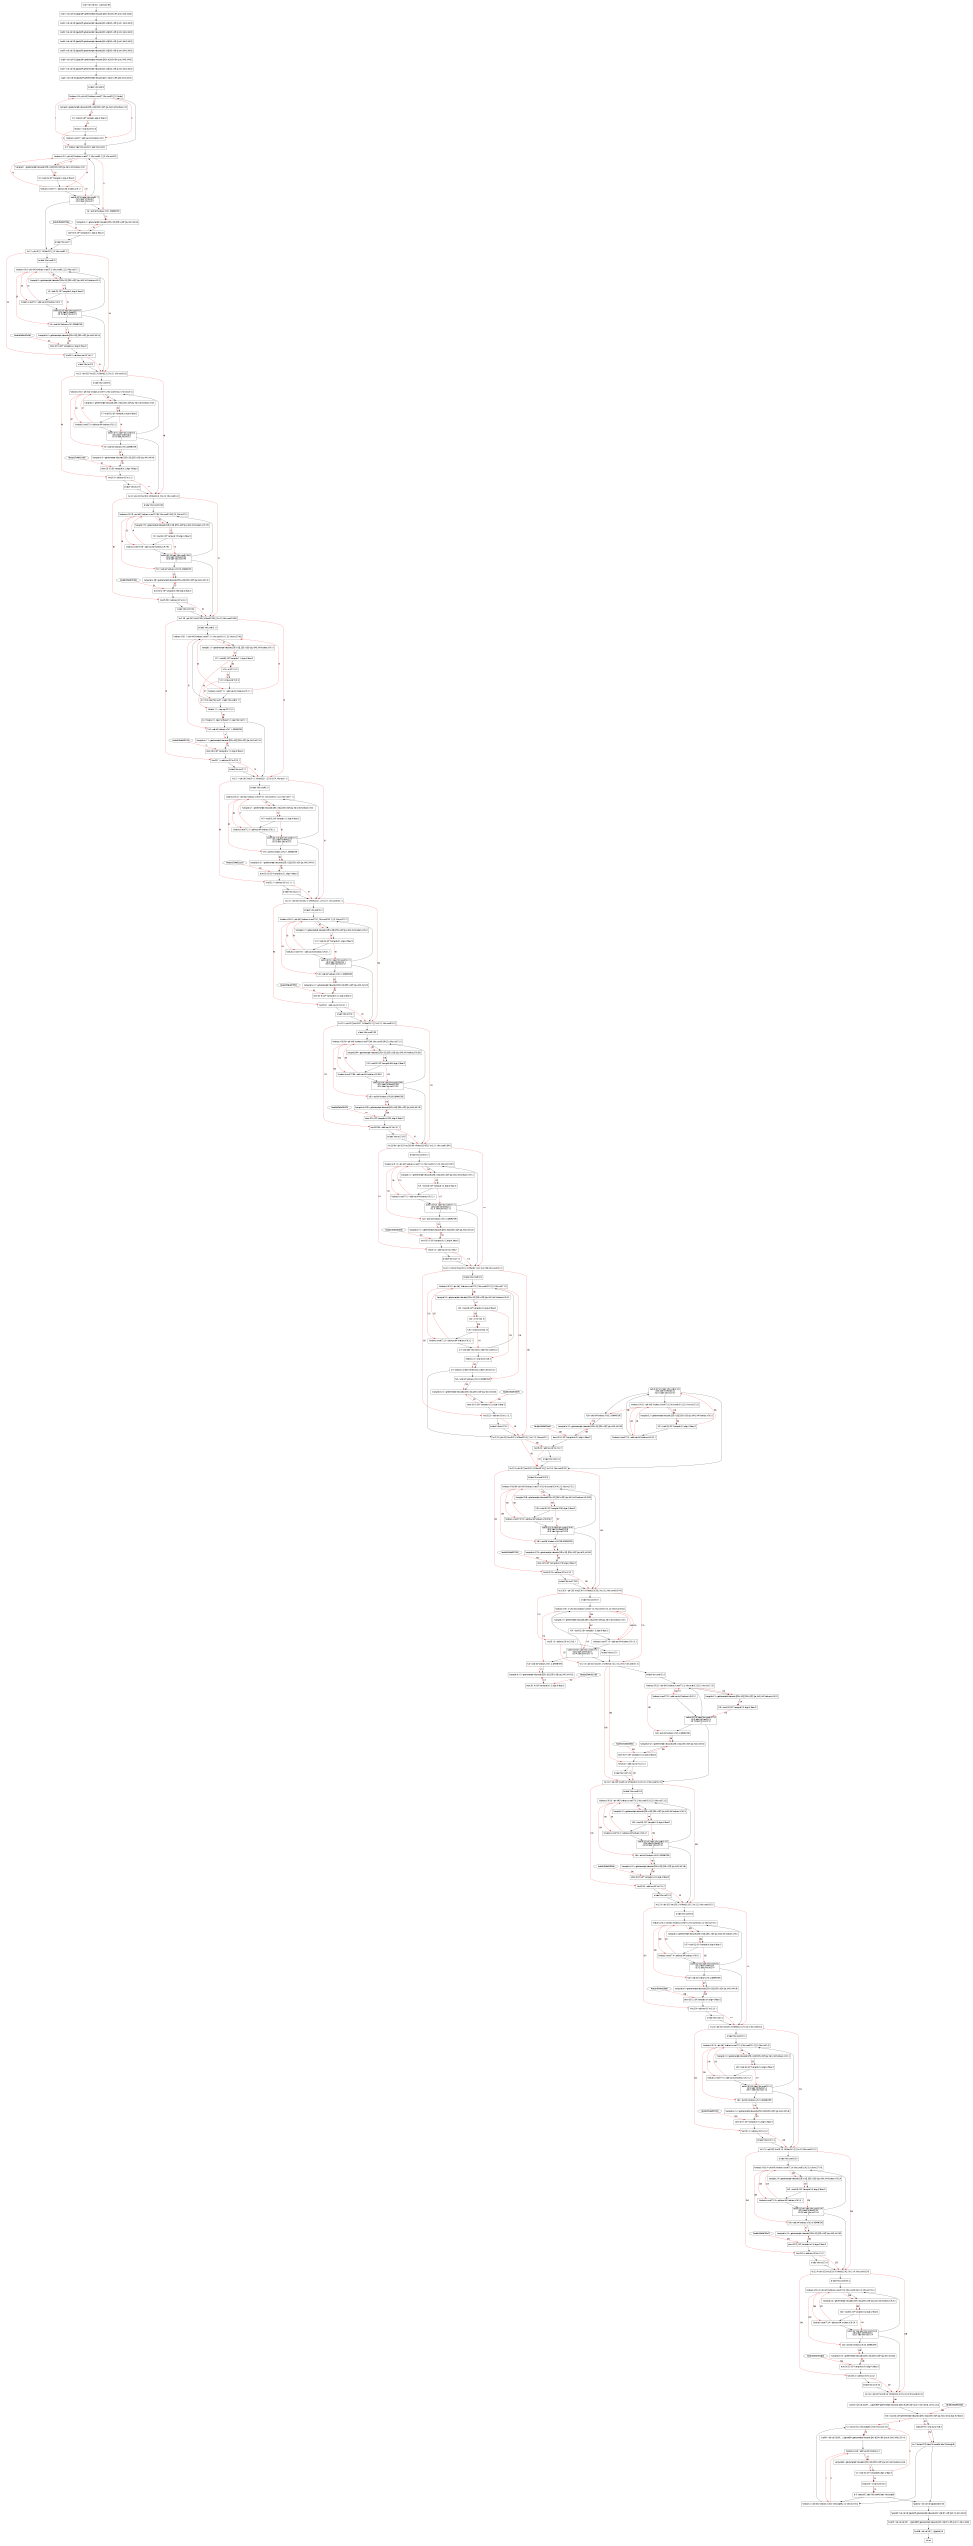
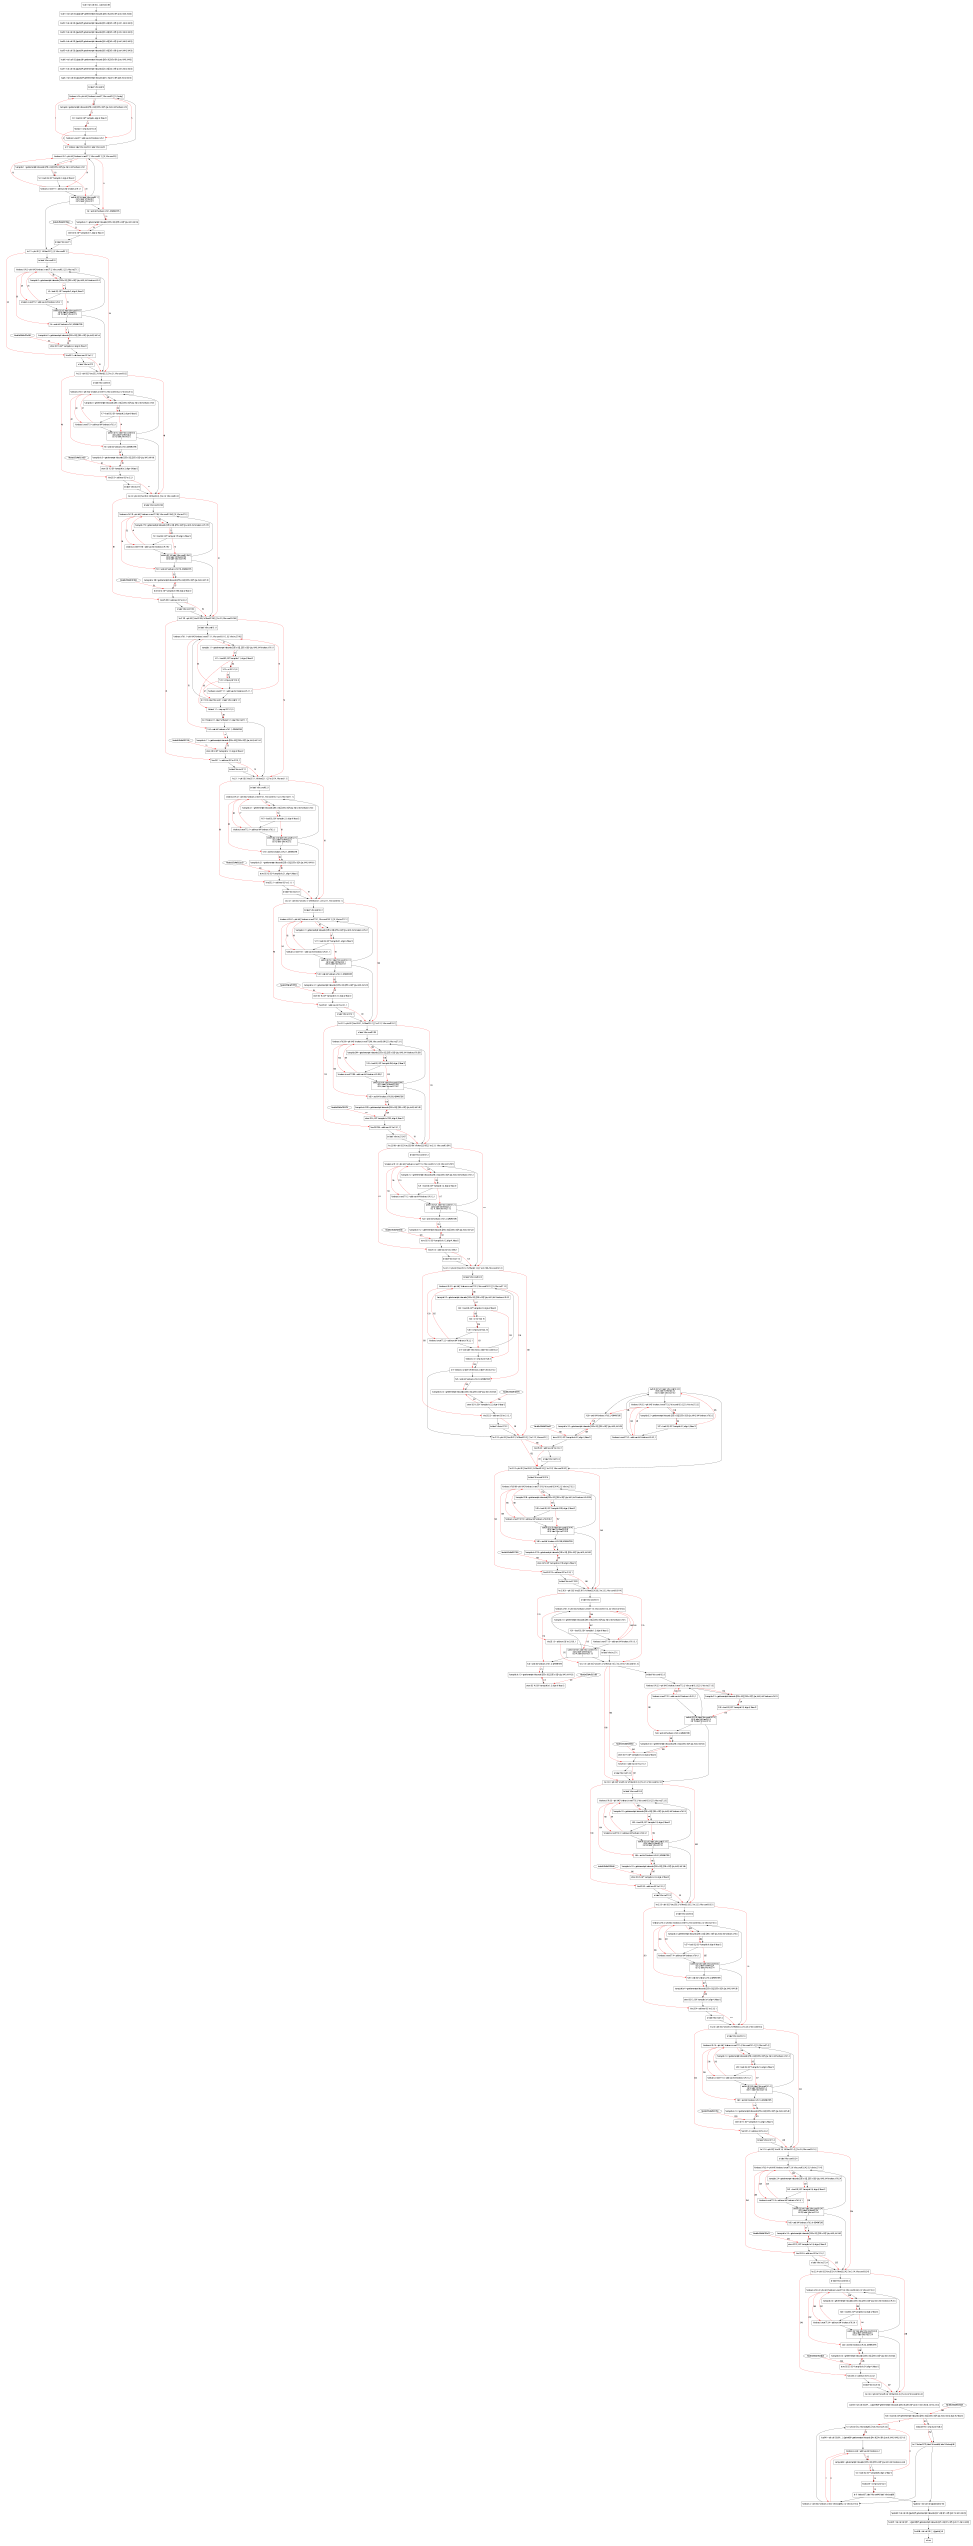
(659, 1989) -> none
